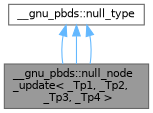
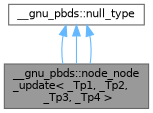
(76, 86) -> (76, 86)
